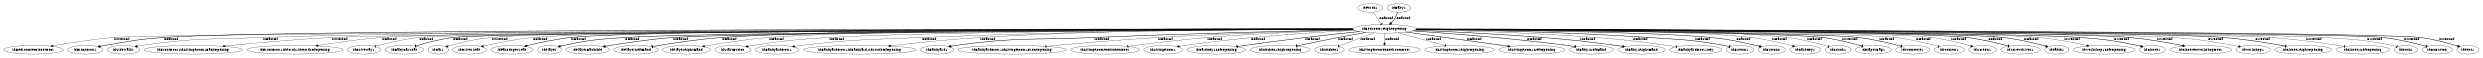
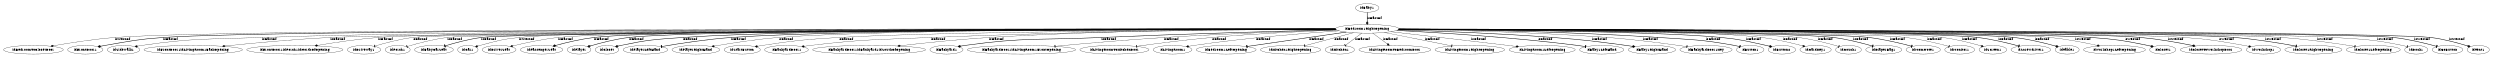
(1377, 18) -> (871, 31)
(340, 39) -> (338, 39)
(1332, 39) -> (1329, 39)
(1457, 39) -> (1453, 39)
(1850, 39) -> (1861, 39)
(588, 50) -> (607, 50)
(1216, 50) -> (1226, 50)
